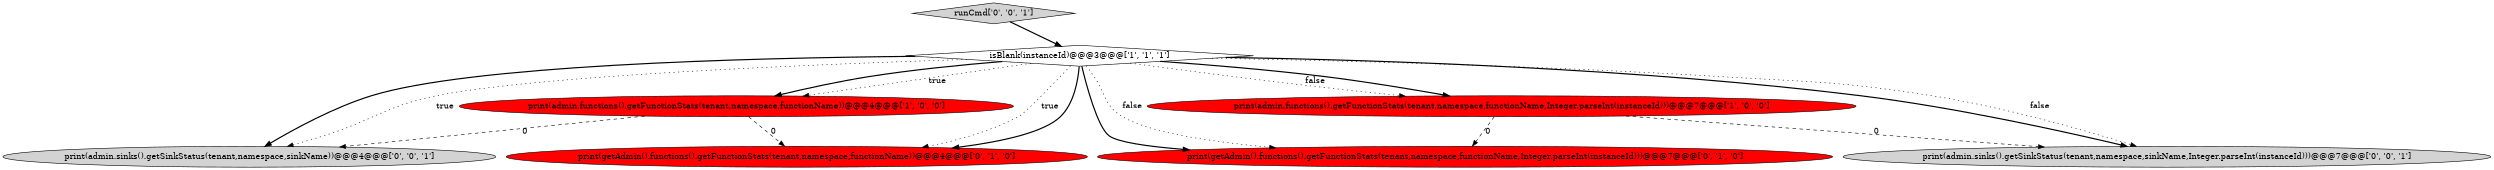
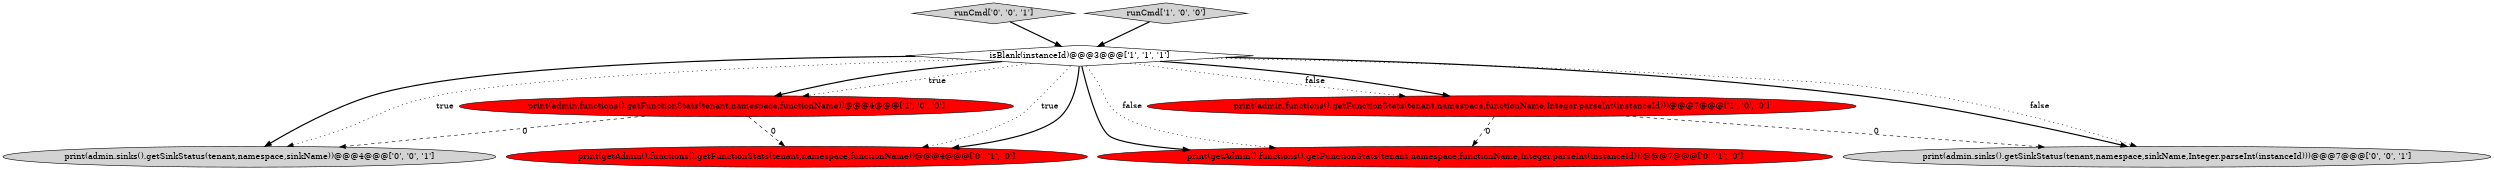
none -> (1166, 13)
